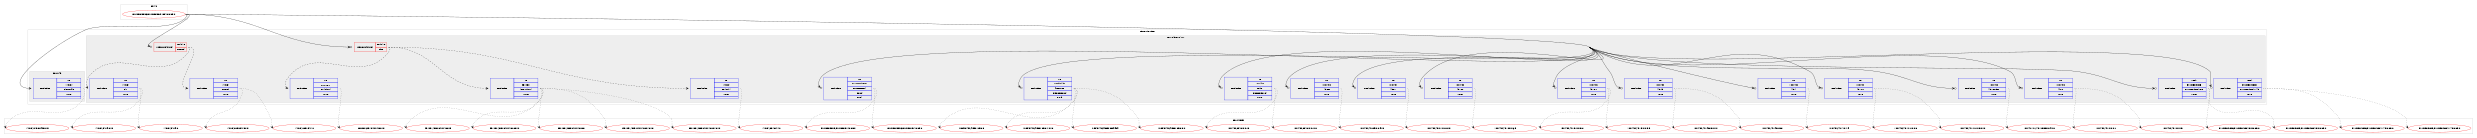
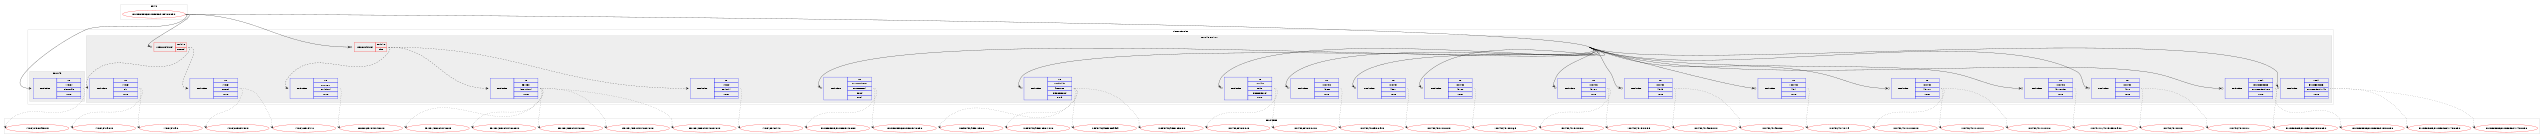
none -> (1973, 128)
